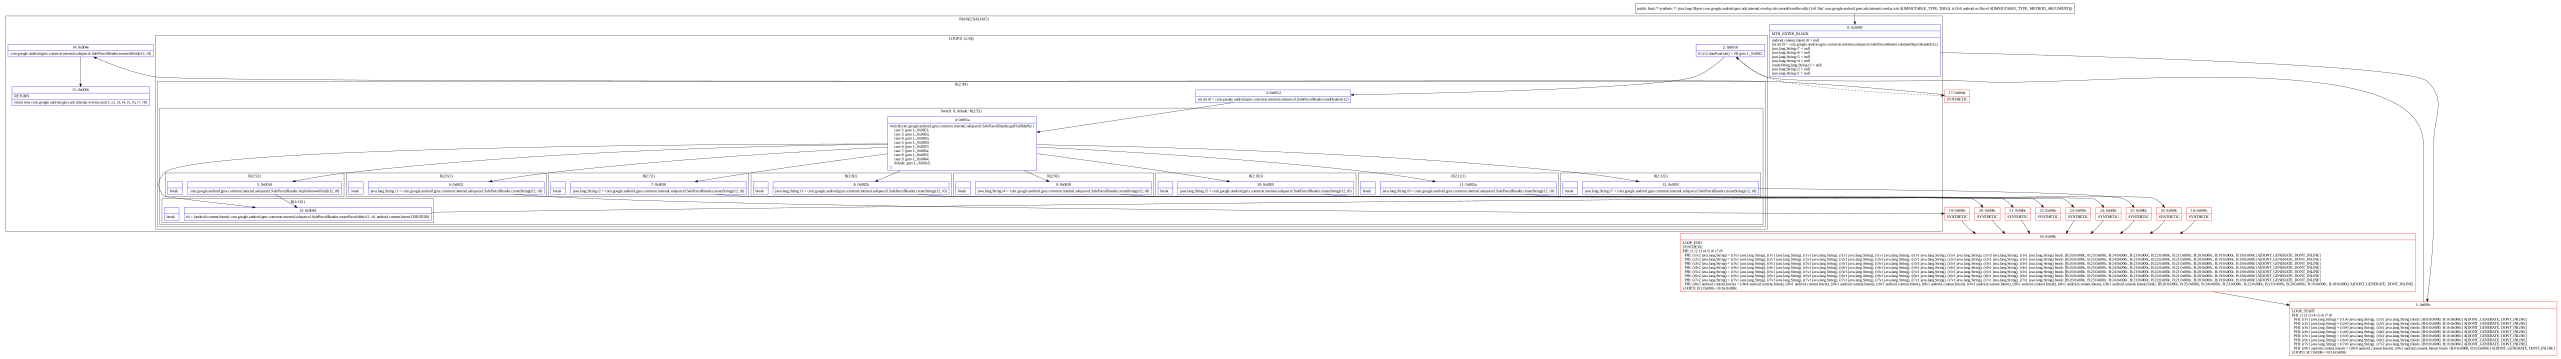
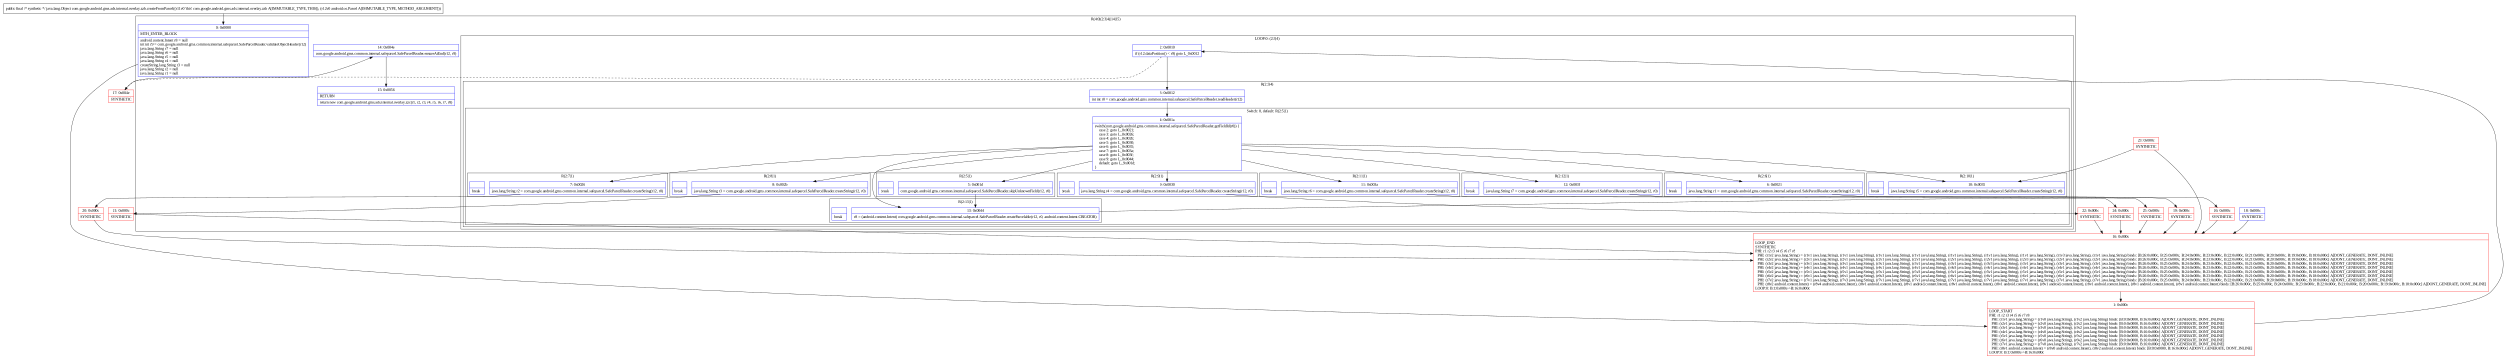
(1699, 197) -> (2078, 169)
(2199, 214) -> (2252, 214)
none -> (2098, 226)
